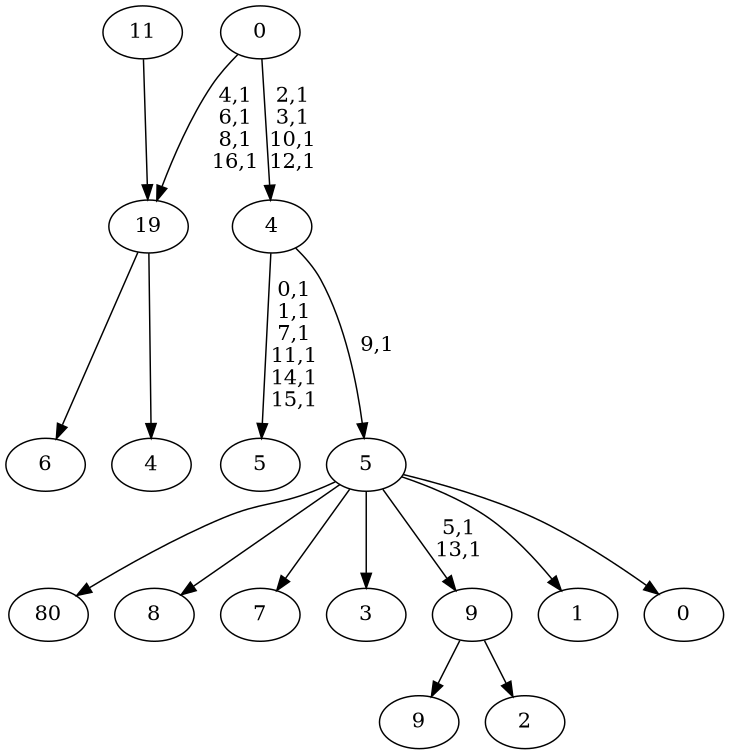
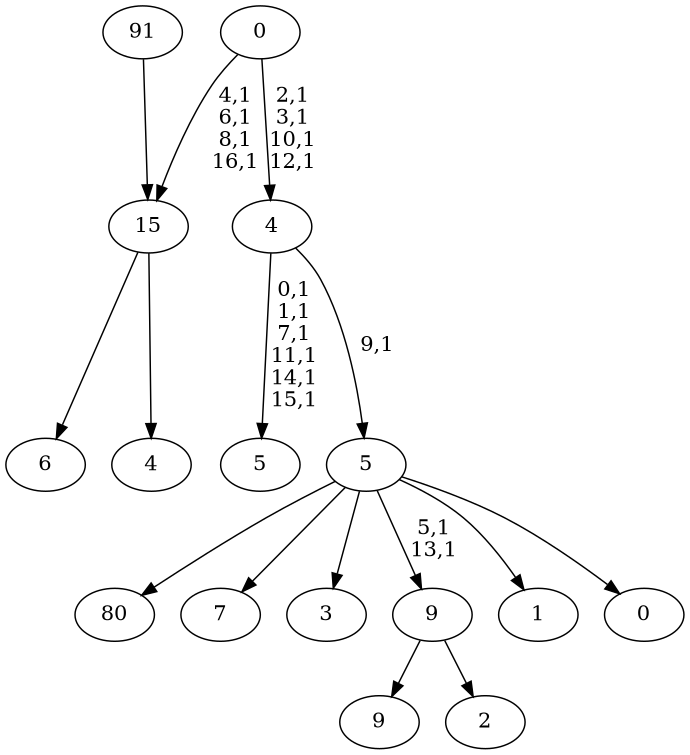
(143, 32) -> (143, 32)
(149, 227) -> (149, 227)
(154, 615) -> none
